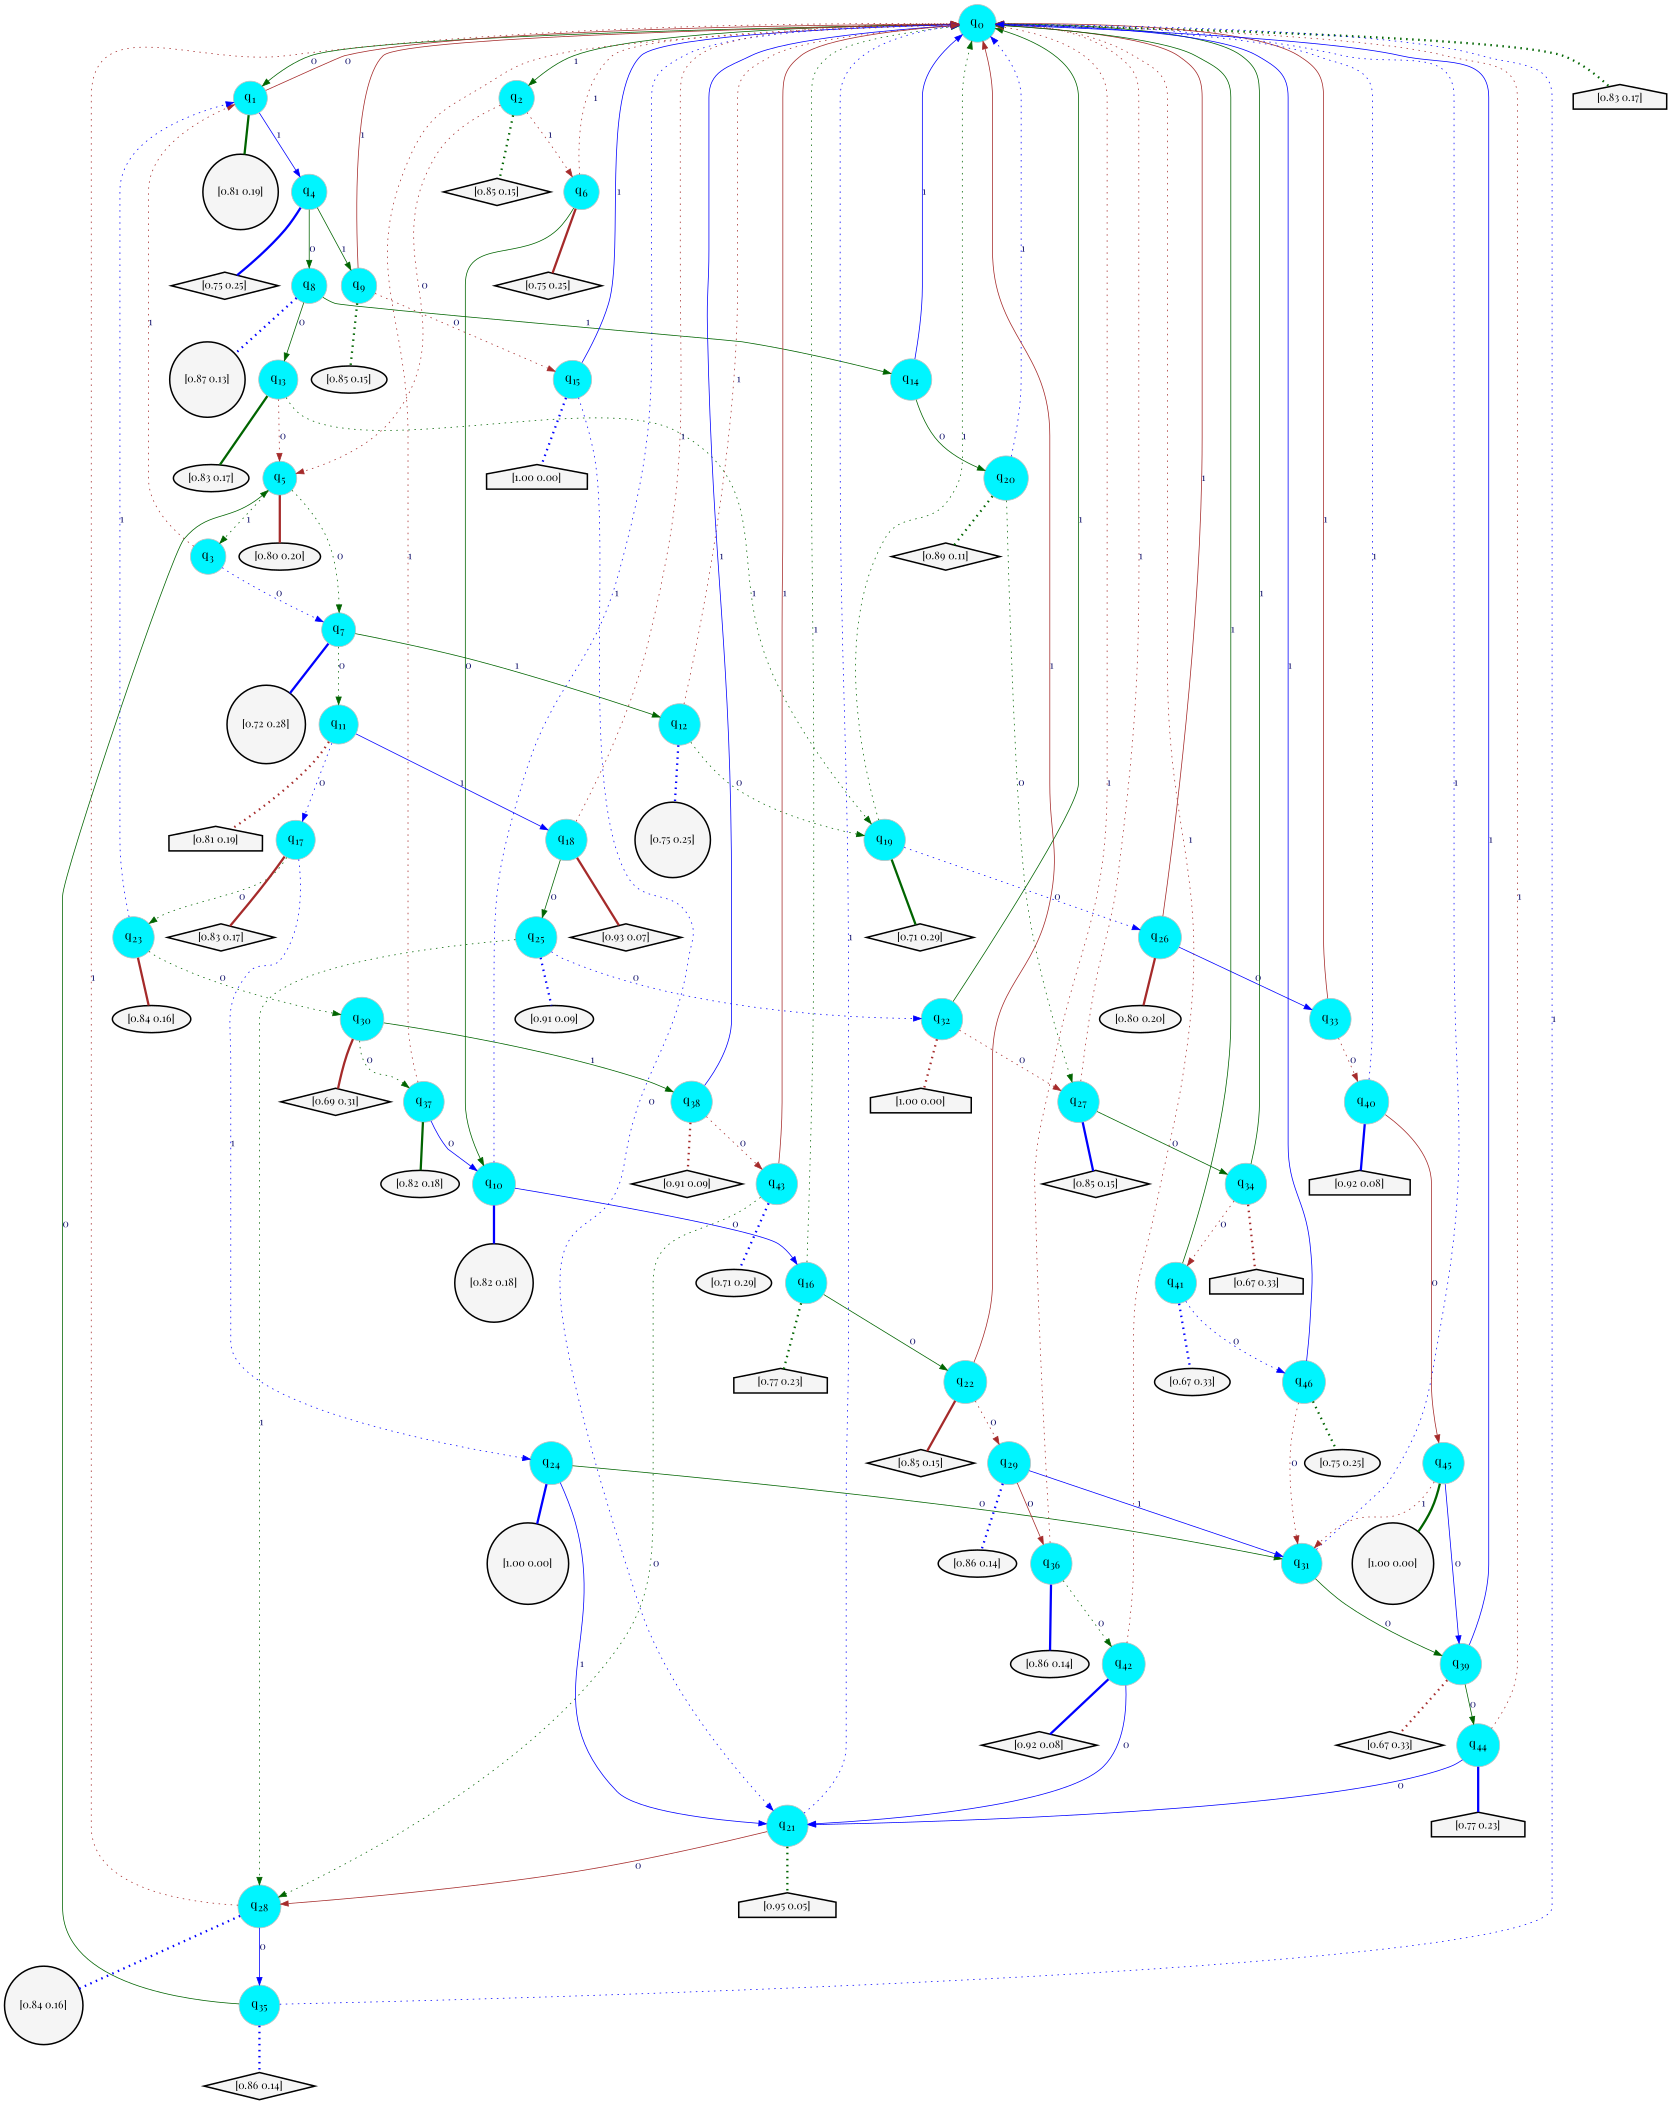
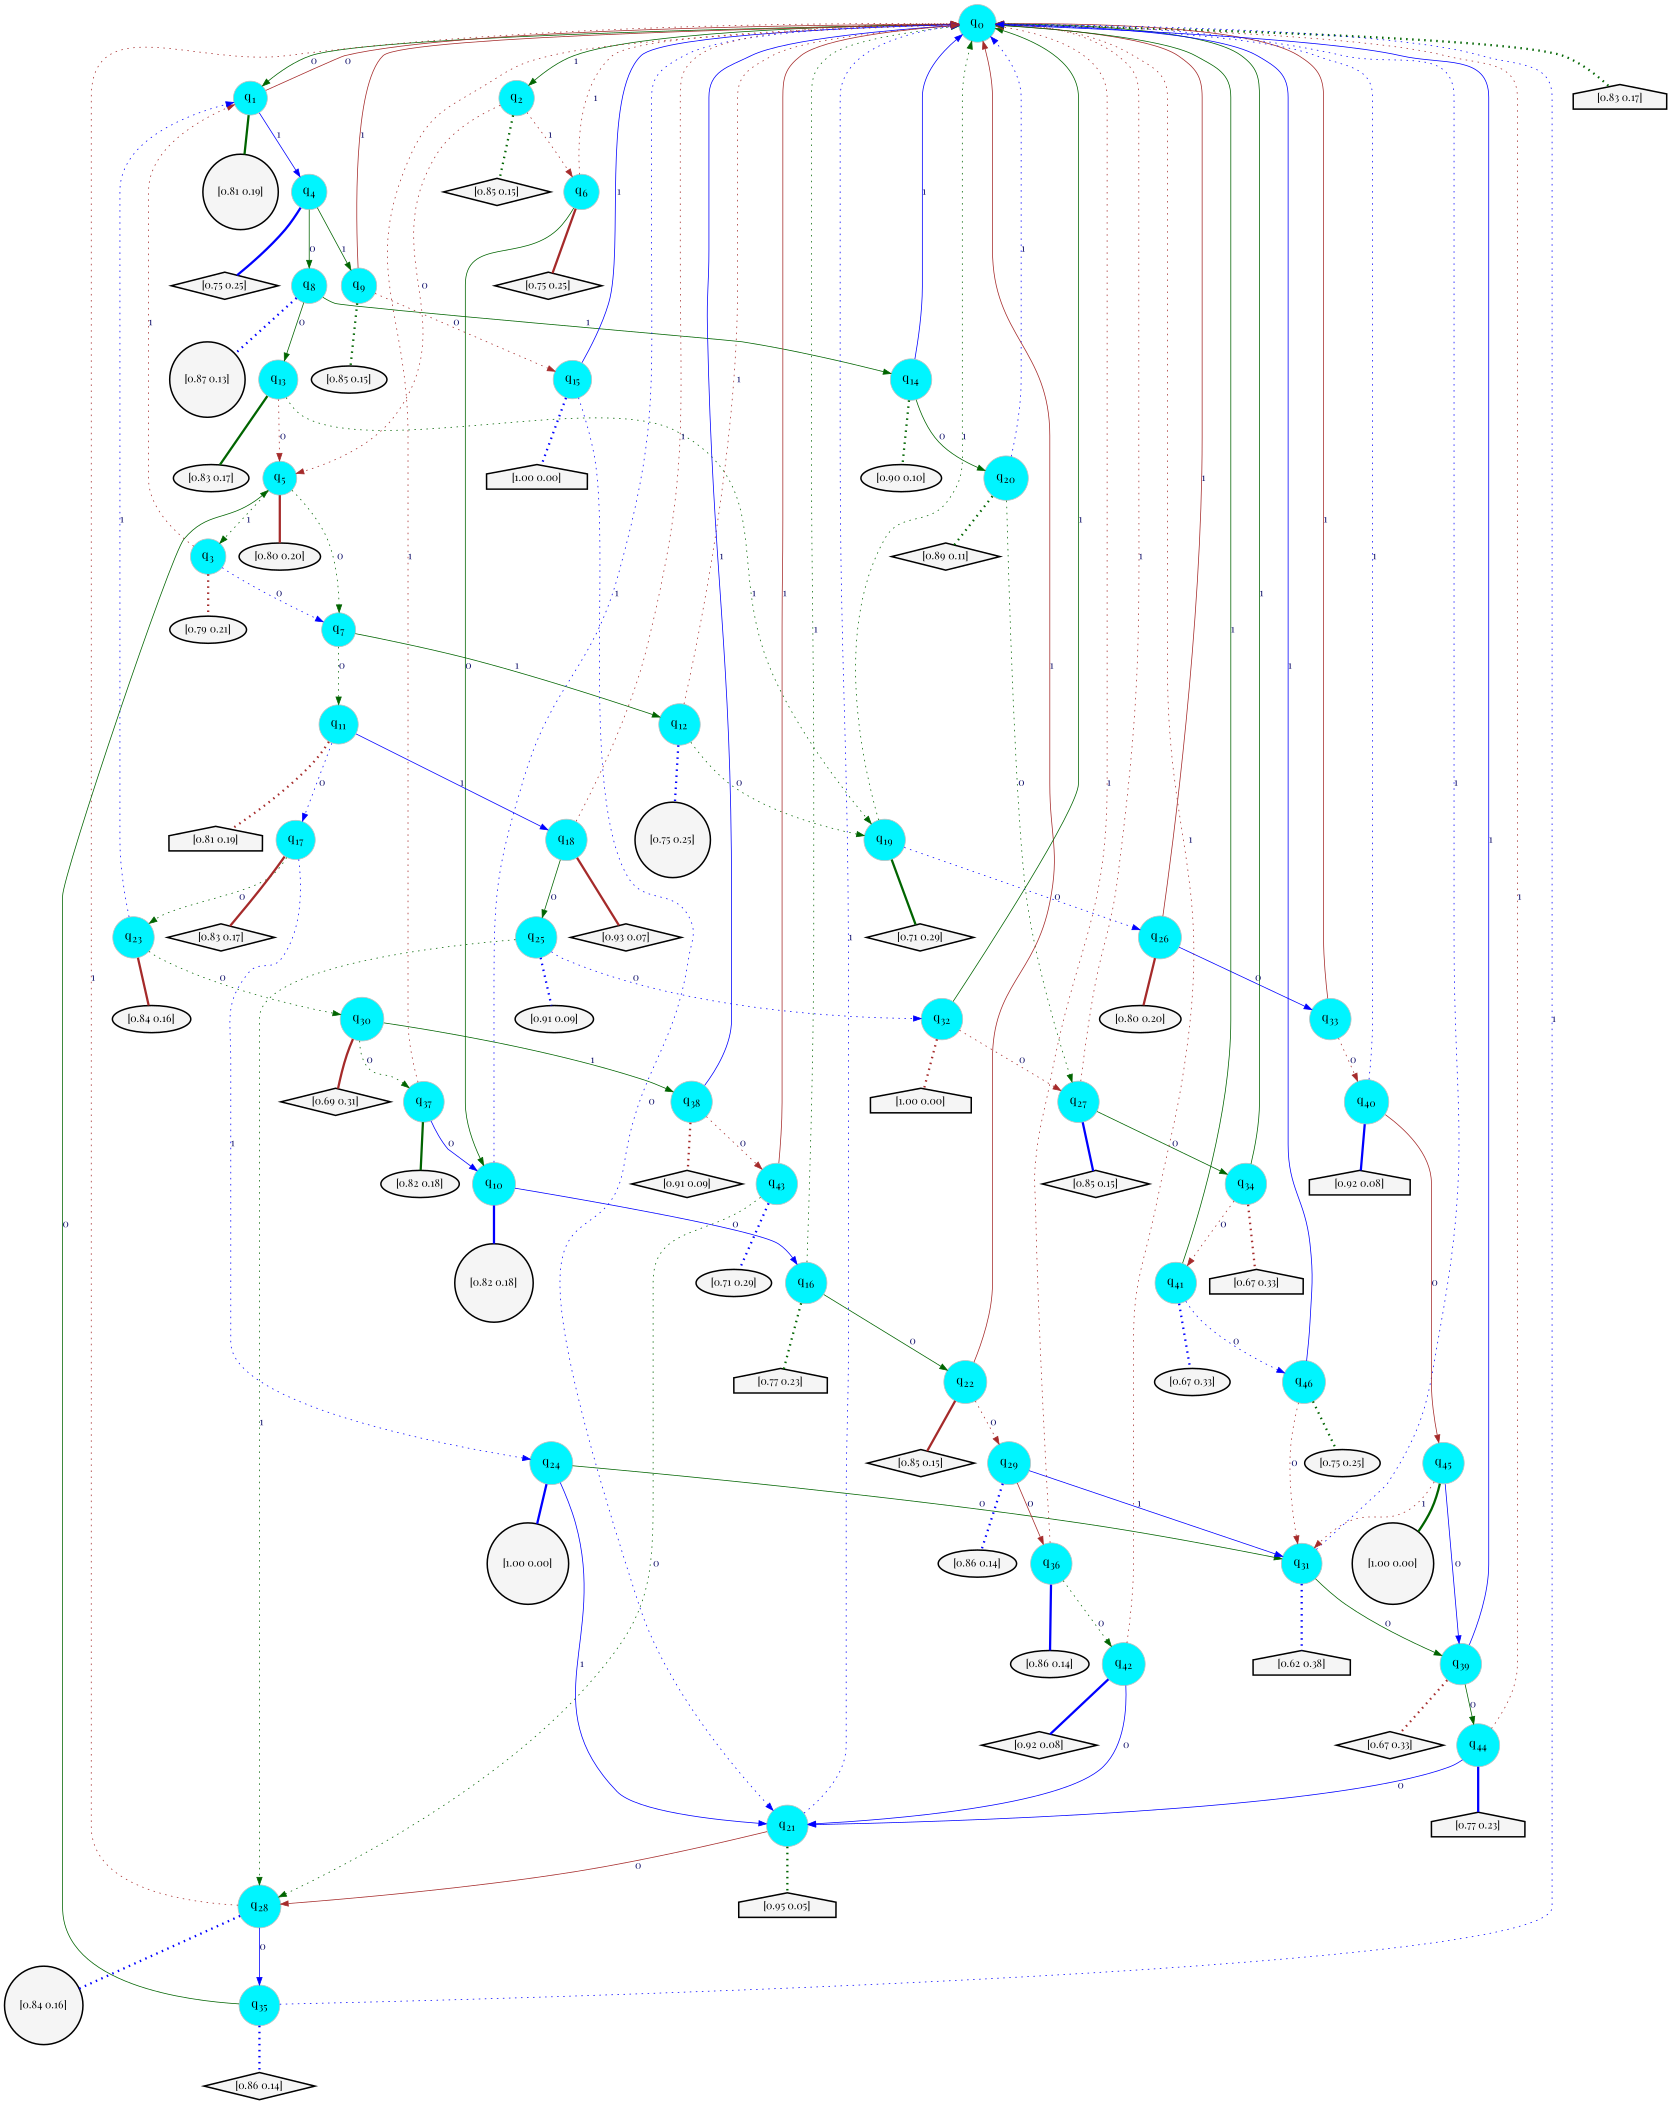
none -> (901, 478)
none -> (208, 630)
(266, 724) -> none
none -> (1302, 1664)
